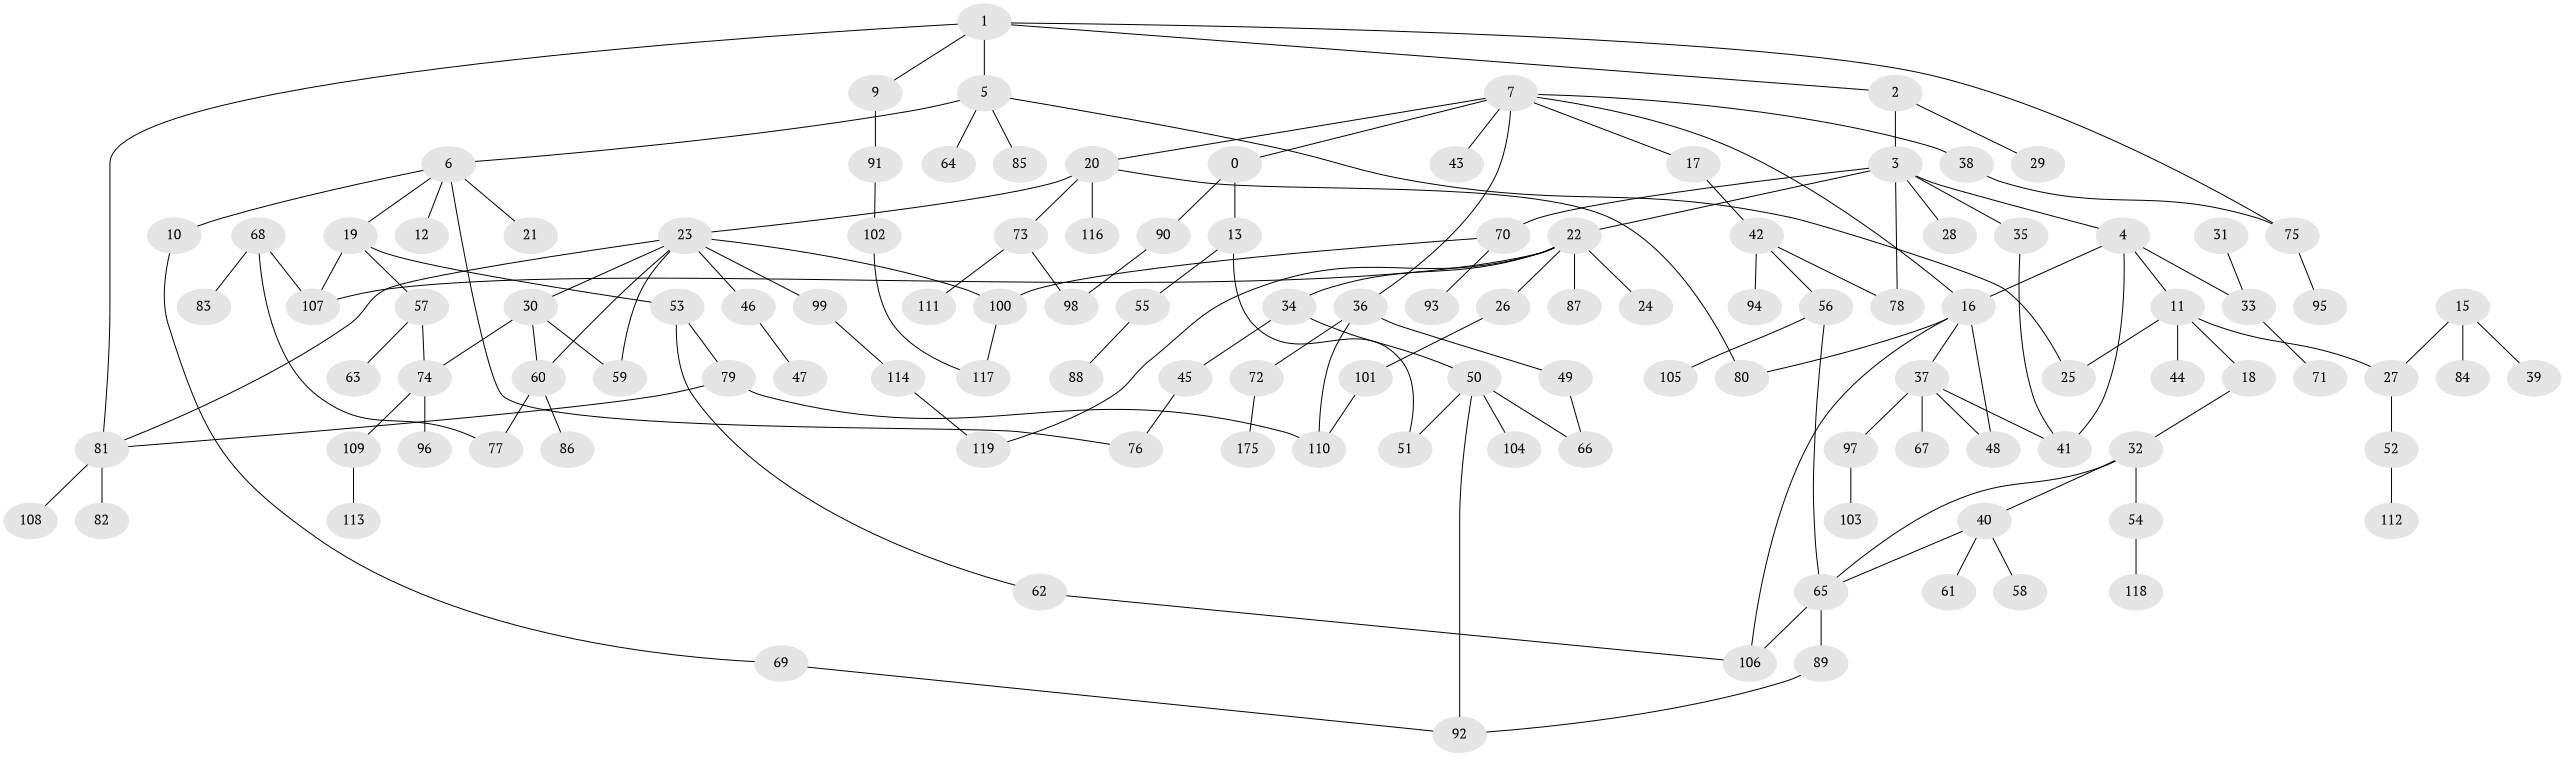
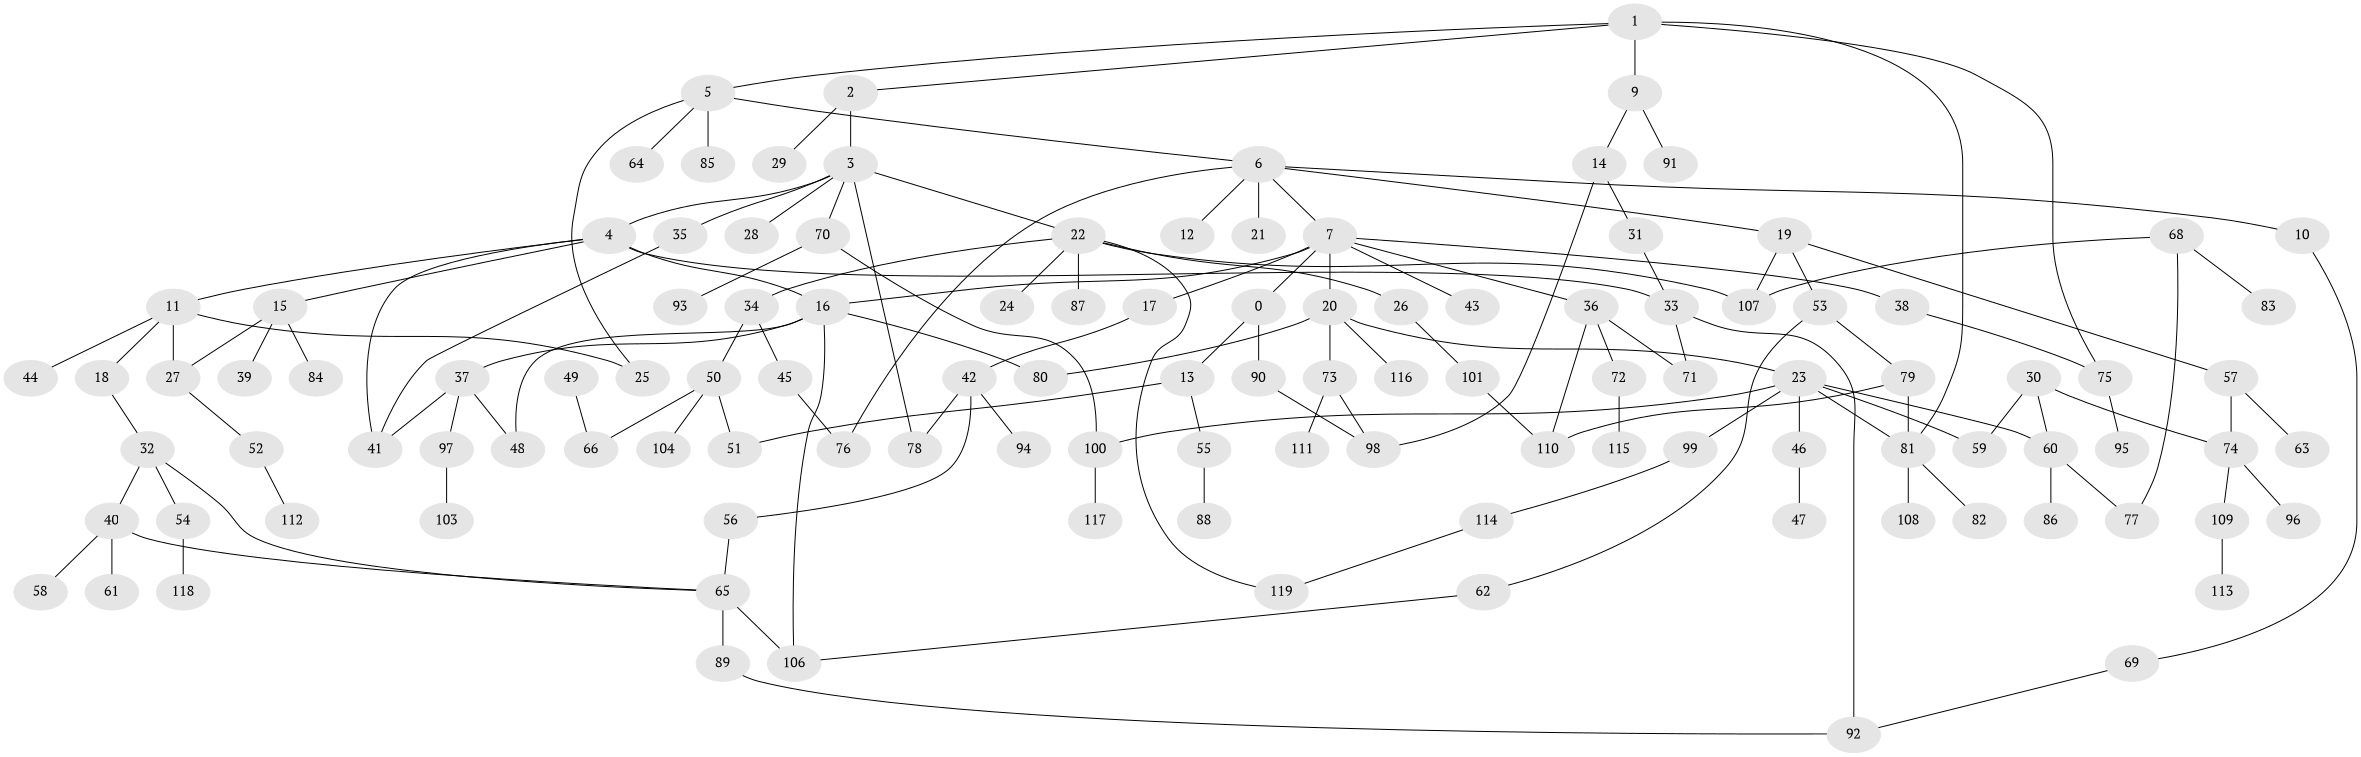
none -> (1599, 164)
none -> (1294, 200)
(874, 236) -> none
none -> (451, 269)
(608, 271) -> none
(1461, 345) -> (1641, 343)
(1671, 378) -> none
(1248, 450) -> (1619, 450)
(1922, 450) -> none
(1460, 556) -> (1854, 460)
